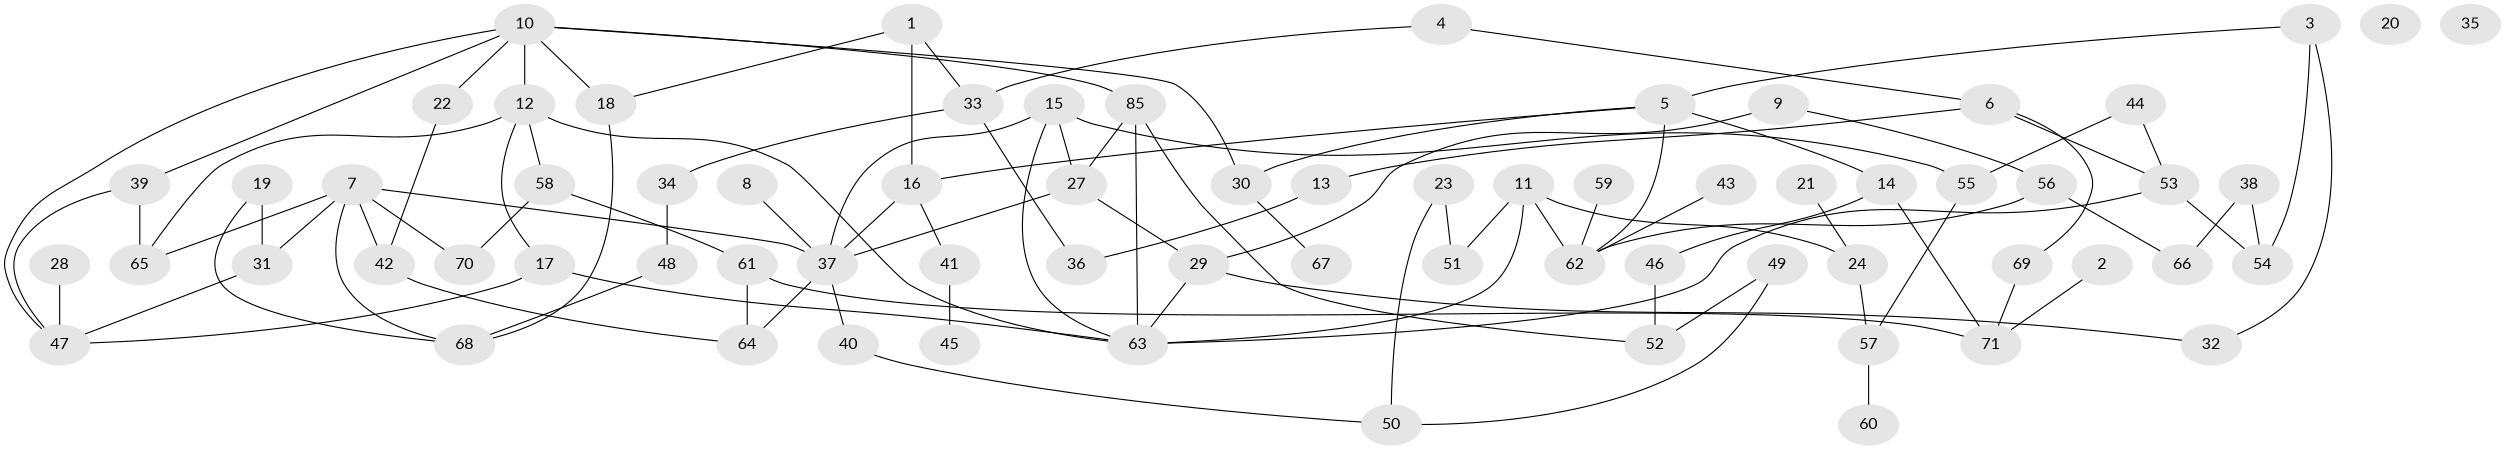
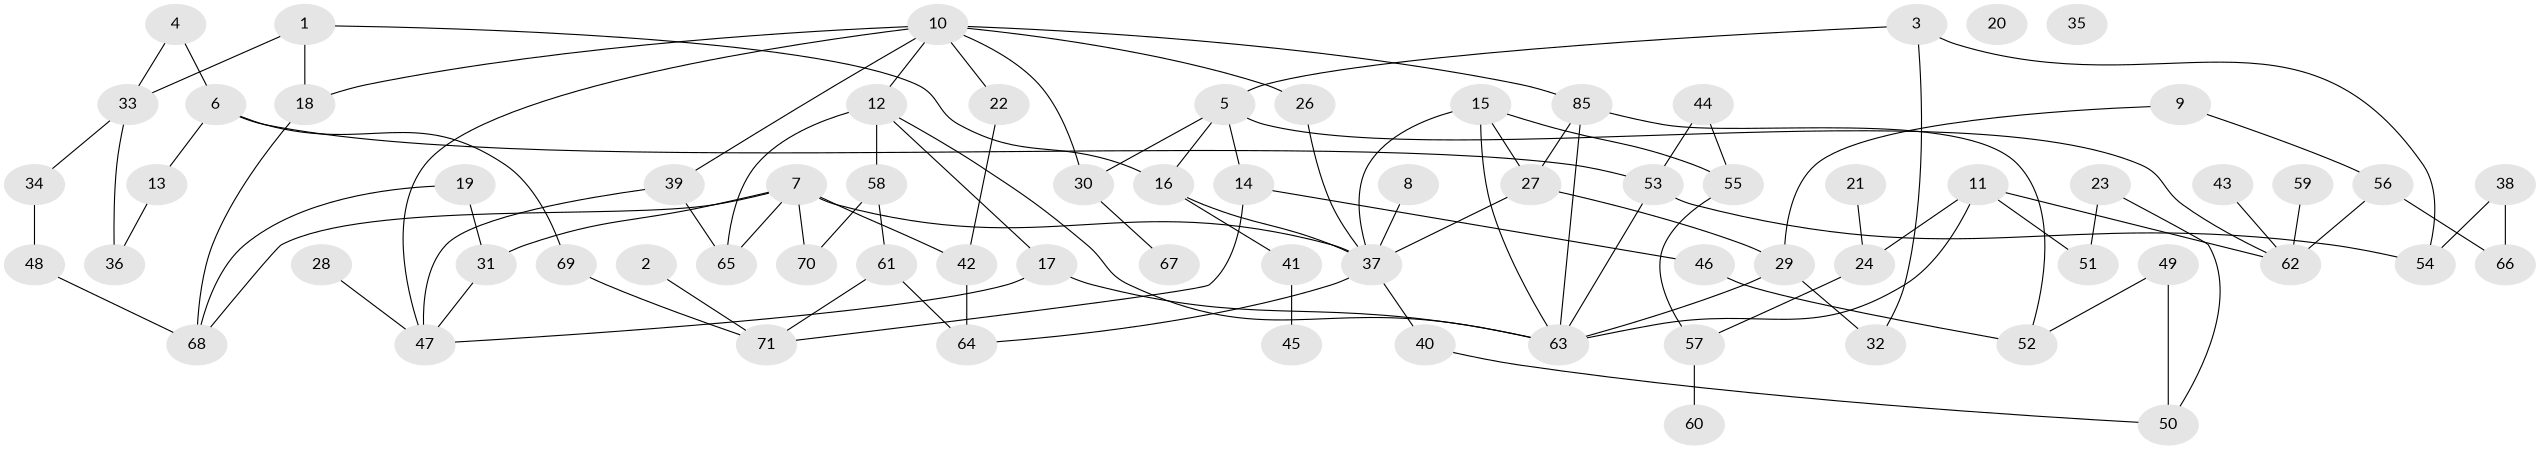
none -> (1305, 105)
